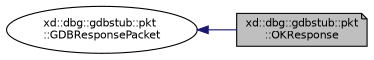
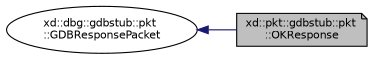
(302, 30) -> (302, 30)
